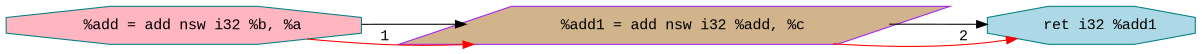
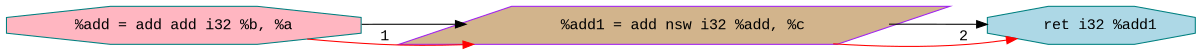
(184, 25) -> (184, 25)
